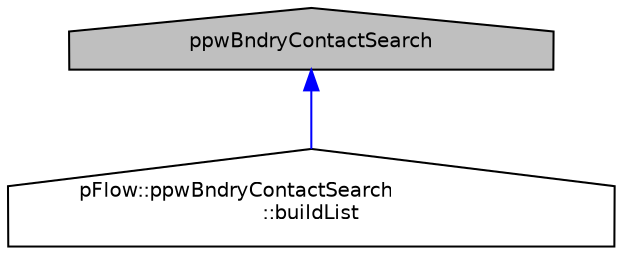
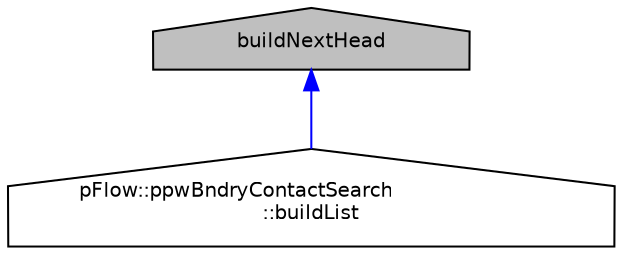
(311, 42) -> (311, 42)
